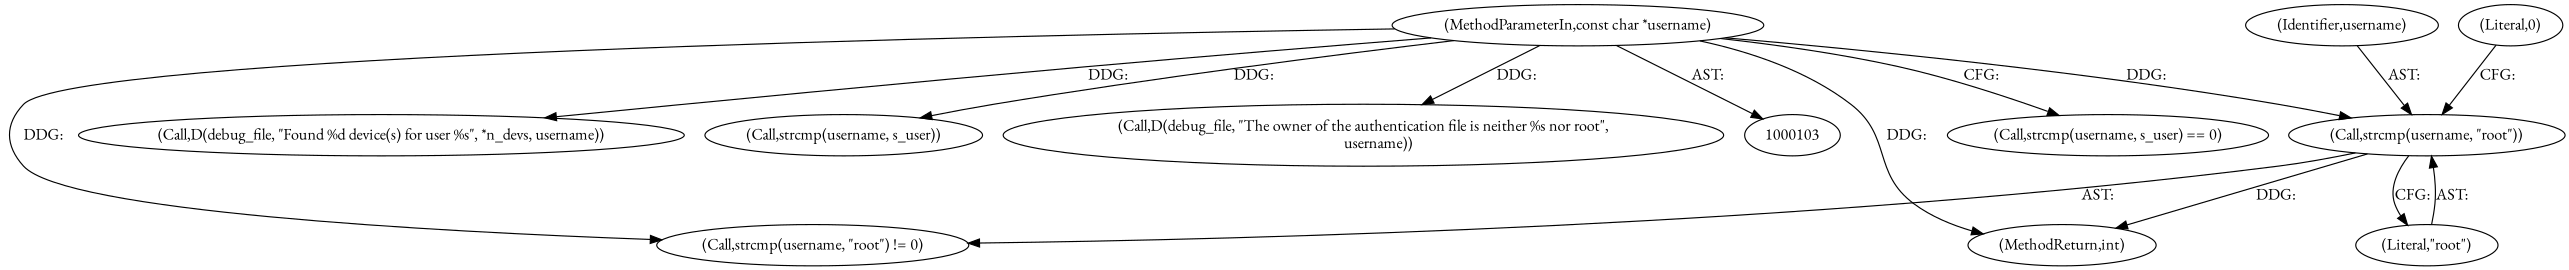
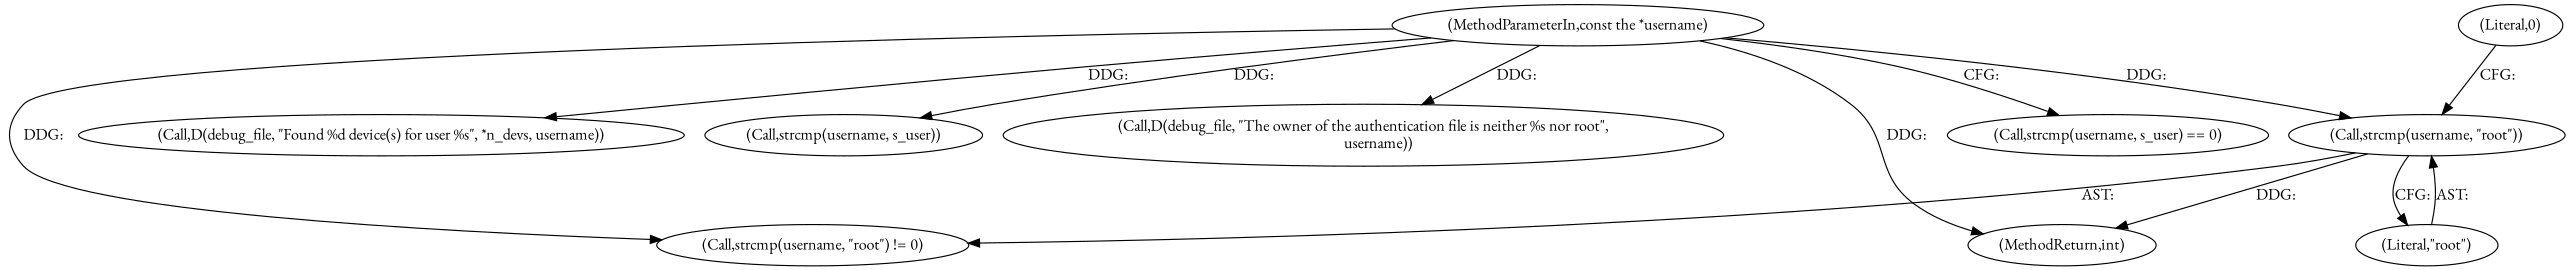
(1578, 25) -> (1578, 25)
(2342, 25) -> none
(1792, 135) -> none
